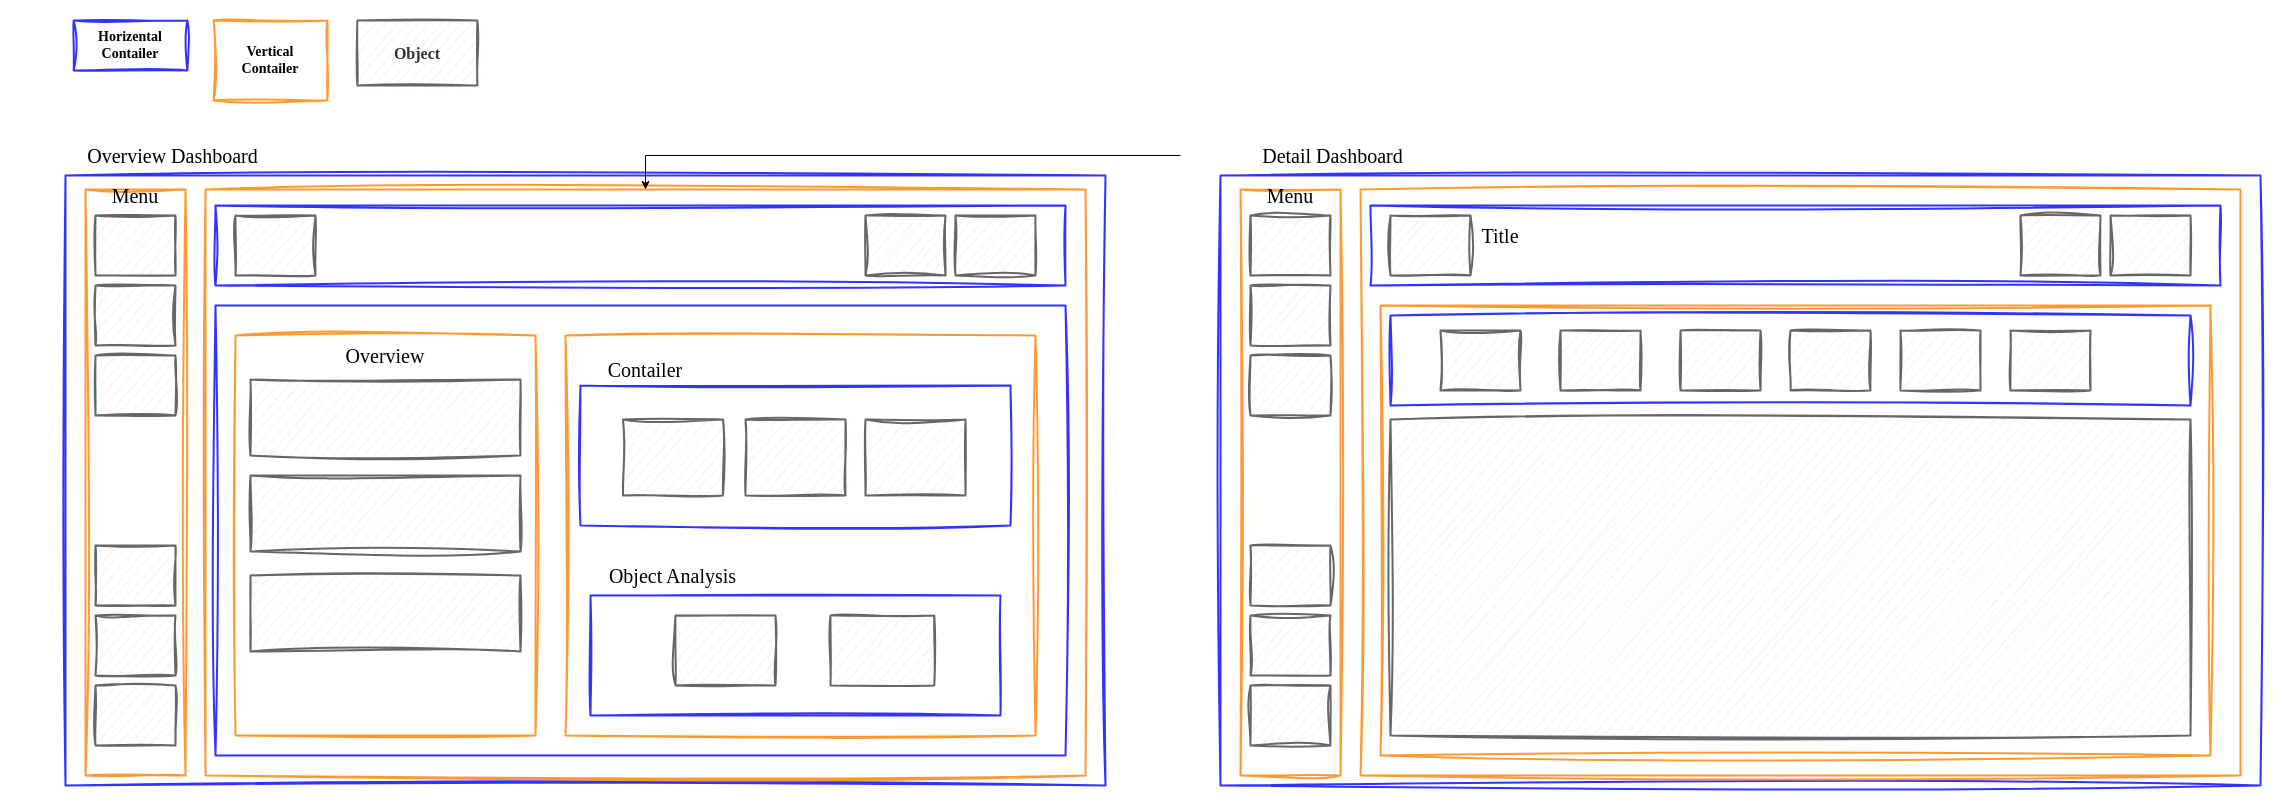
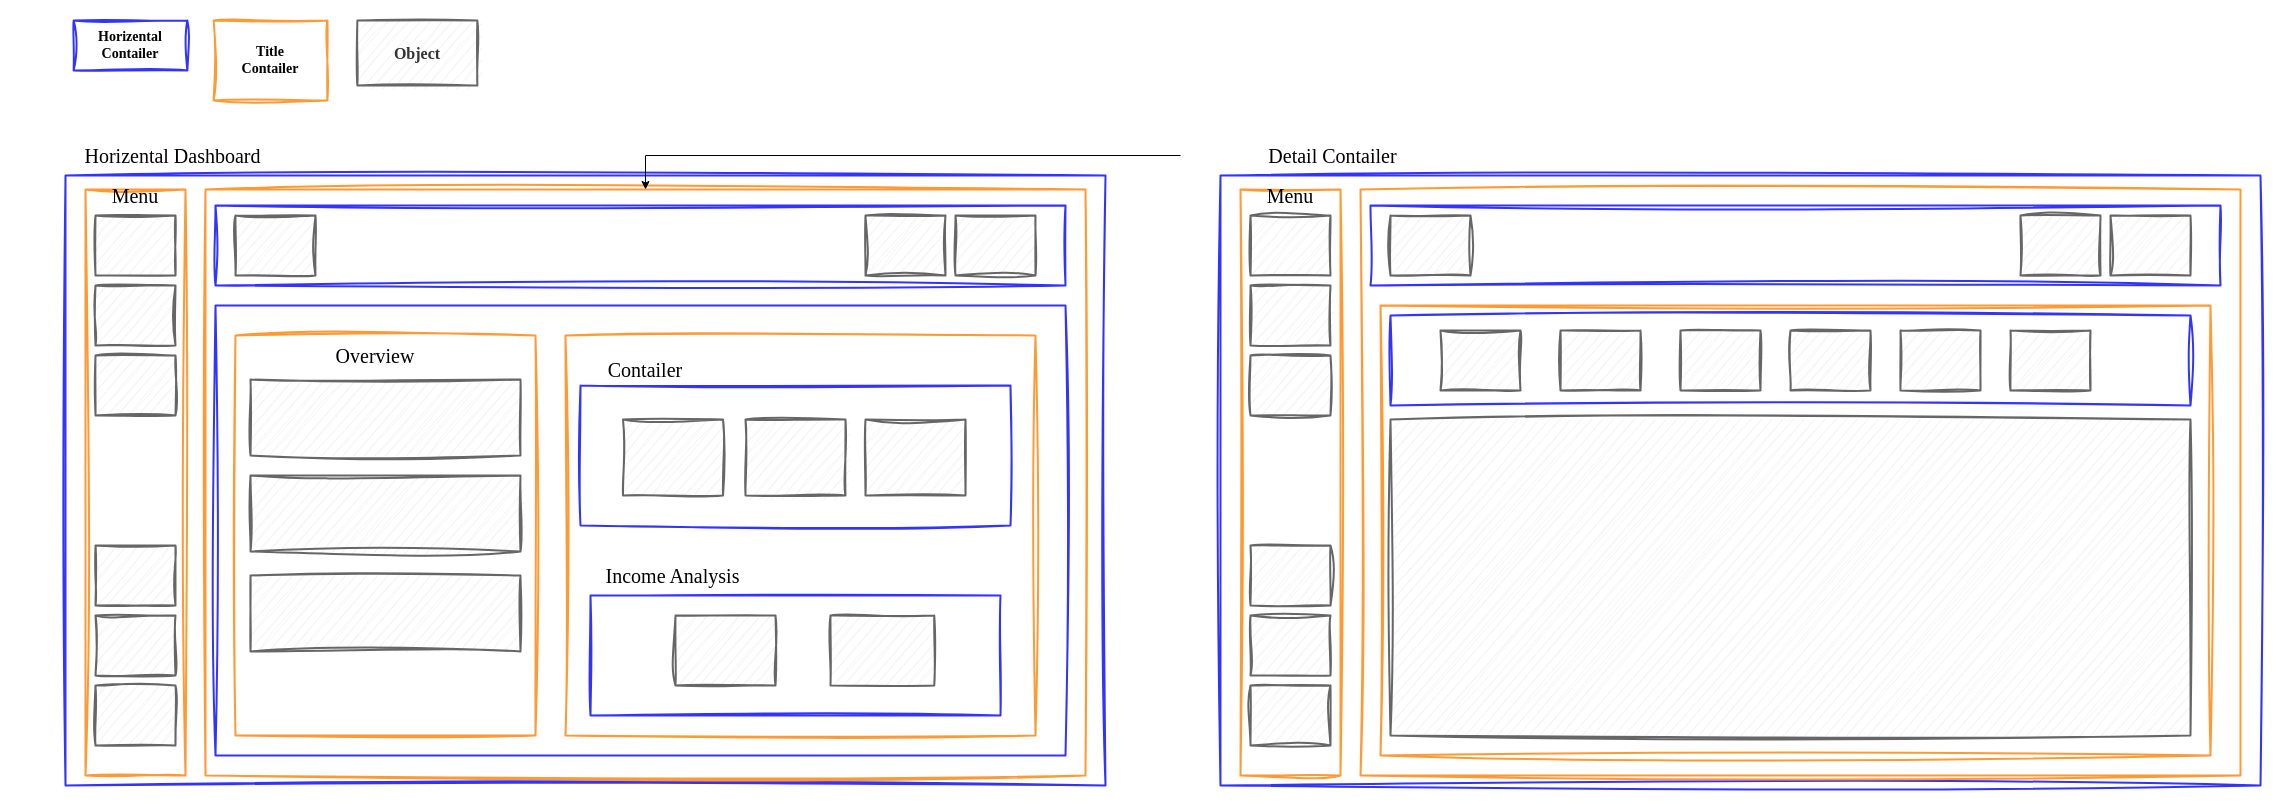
(271, 61) -> (271, 61)
(173, 156) -> (173, 156)
(1333, 156) -> (1333, 156)
(1501, 236) -> none
(386, 356) -> (376, 356)
(673, 576) -> (673, 576)
